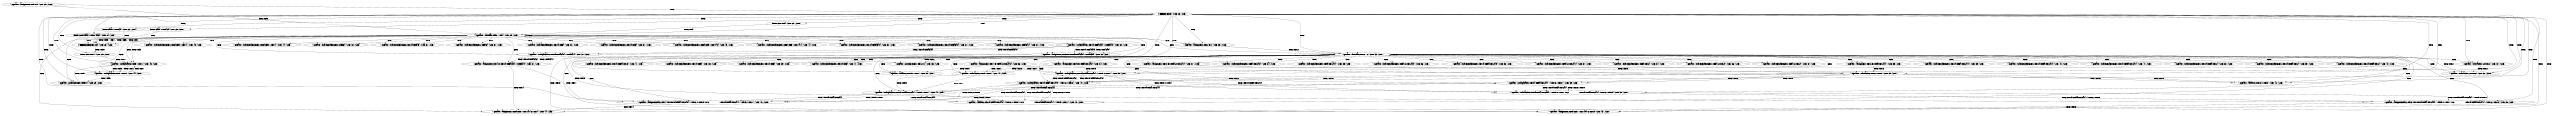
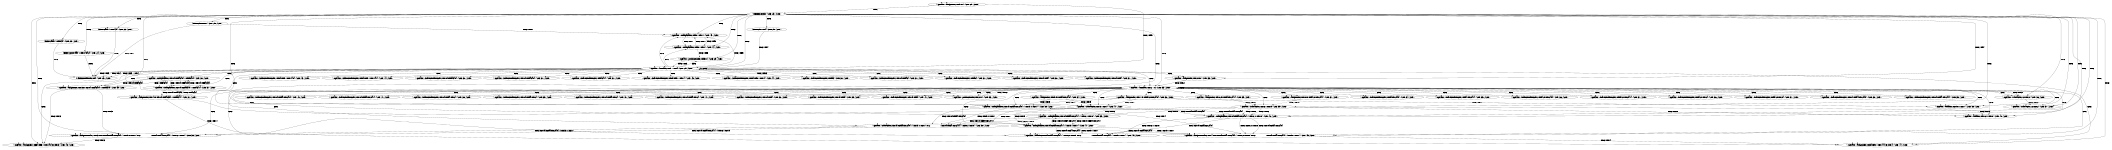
(983, 24) -> (747, 41)
(1193, 30) -> (1980, 47)
(428, 40) -> (762, 73)
(95, 49) -> (140, 40)
(1639, 64) -> none
(88, 68) -> (679, 63)
(2478, 68) -> (2028, 102)
